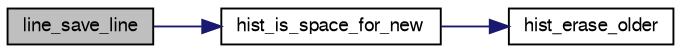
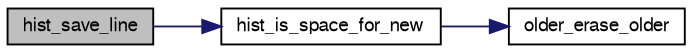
(80, 26) -> (80, 26)
(591, 26) -> (597, 26)
